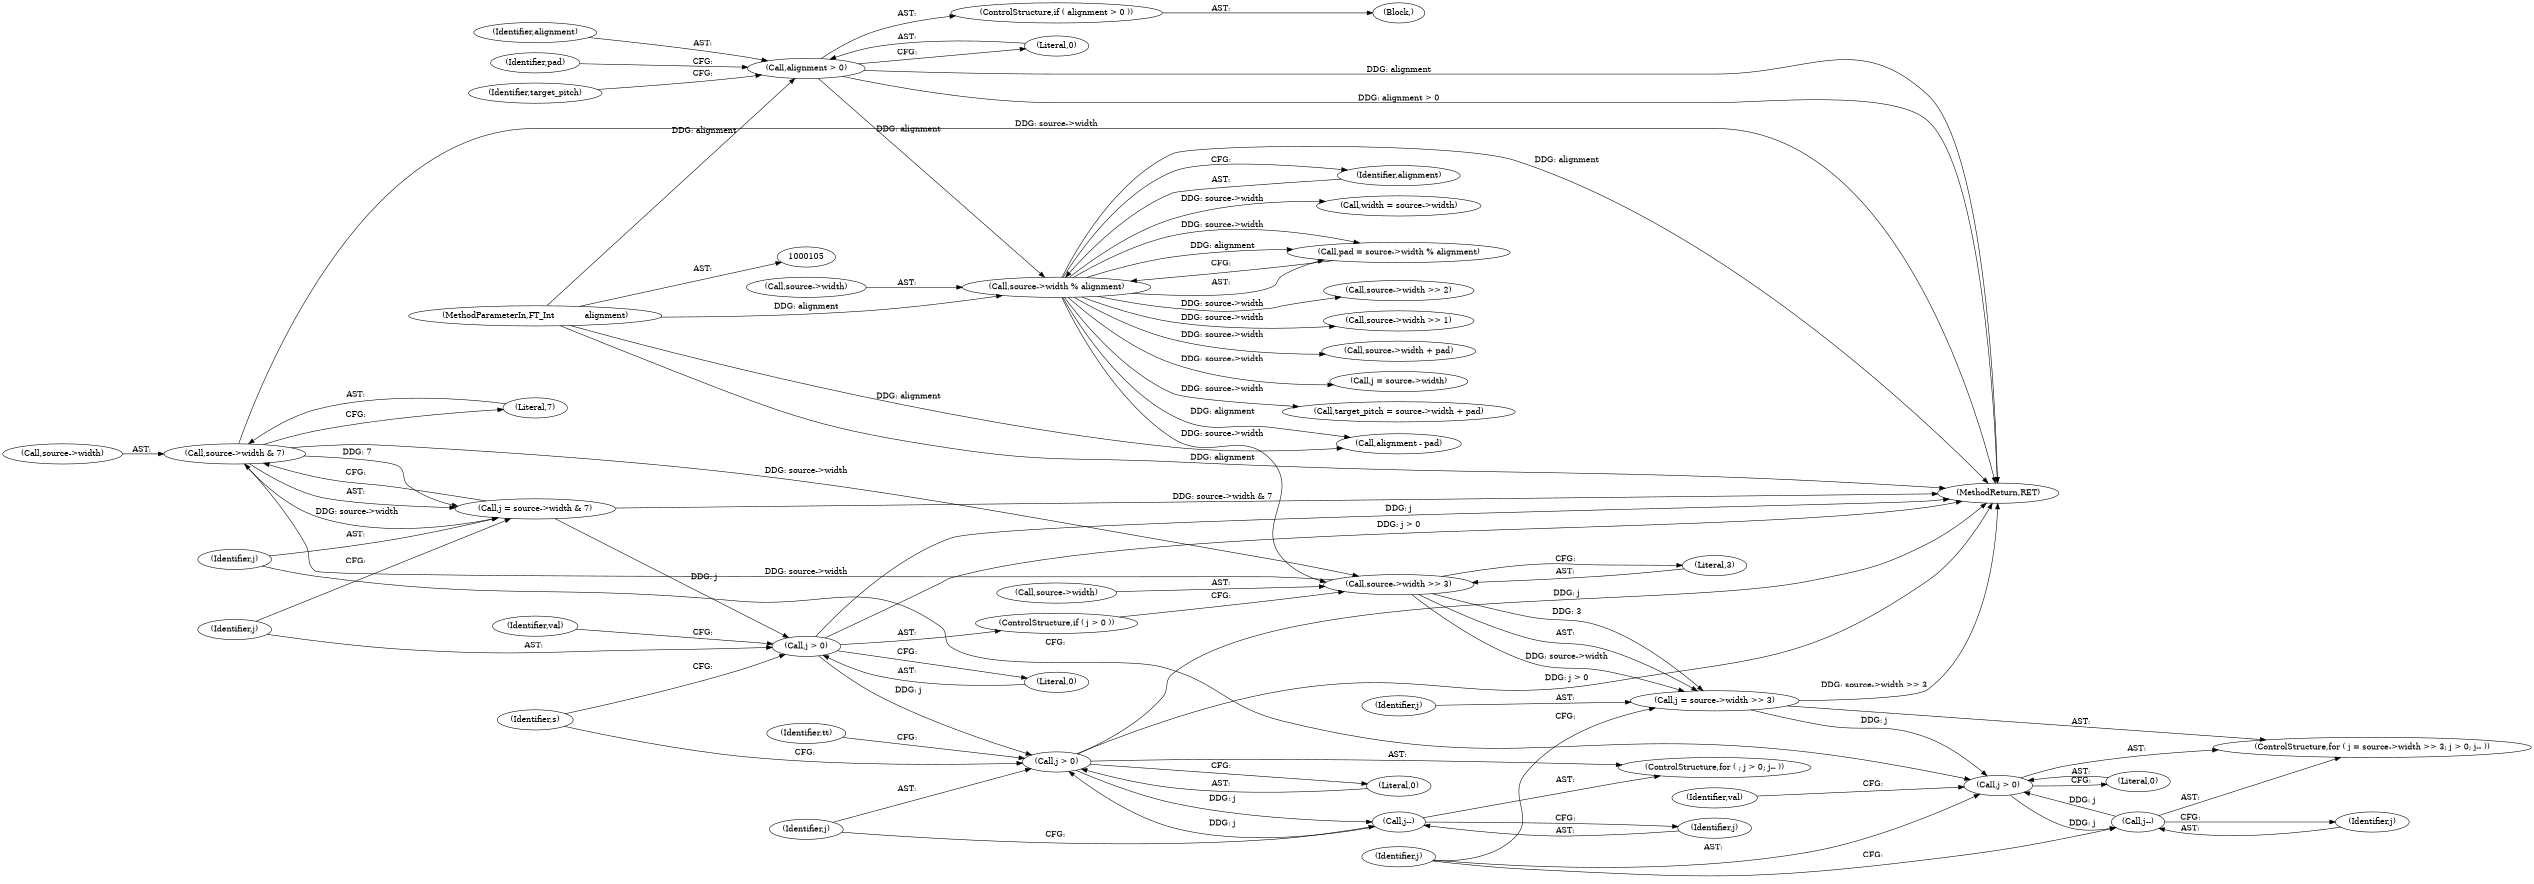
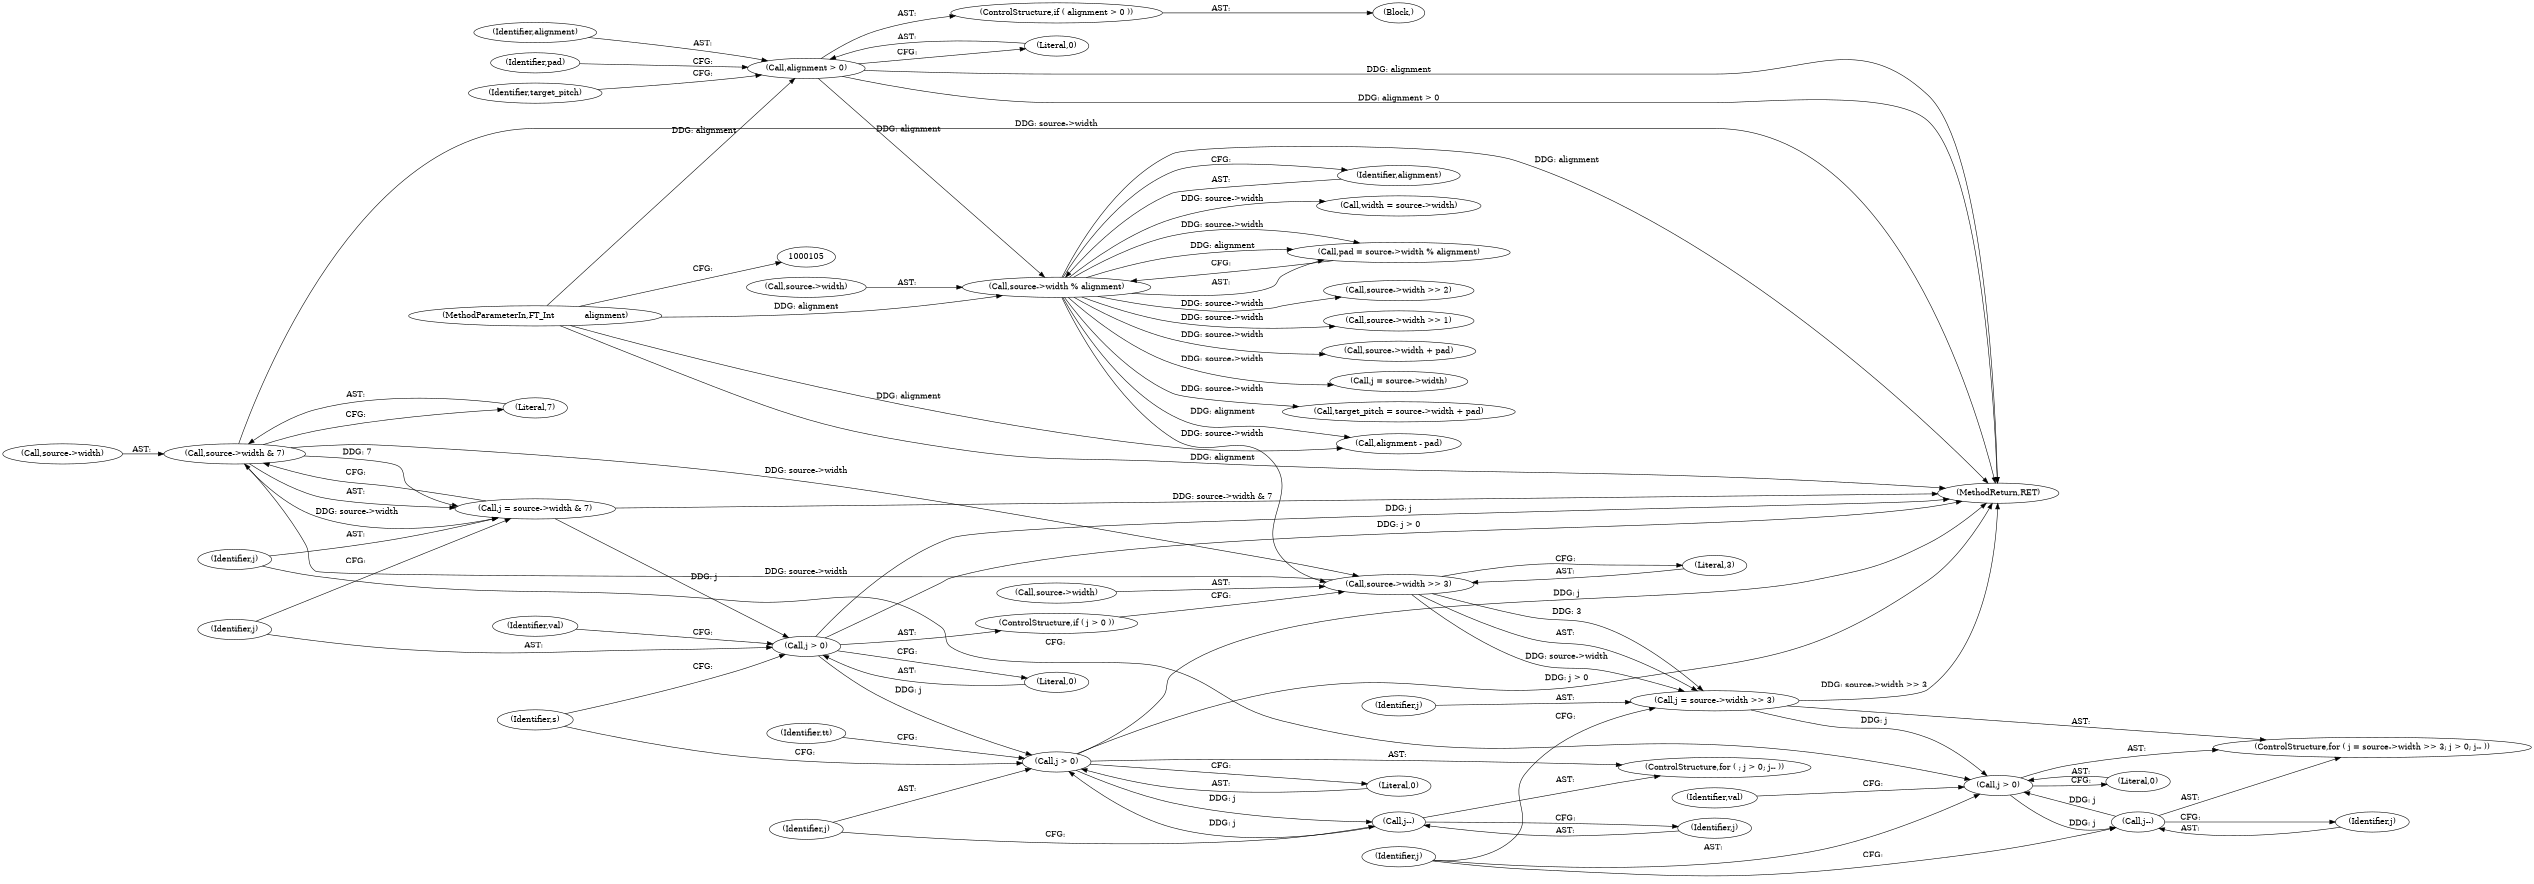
(704, 269) -> (704, 269)
